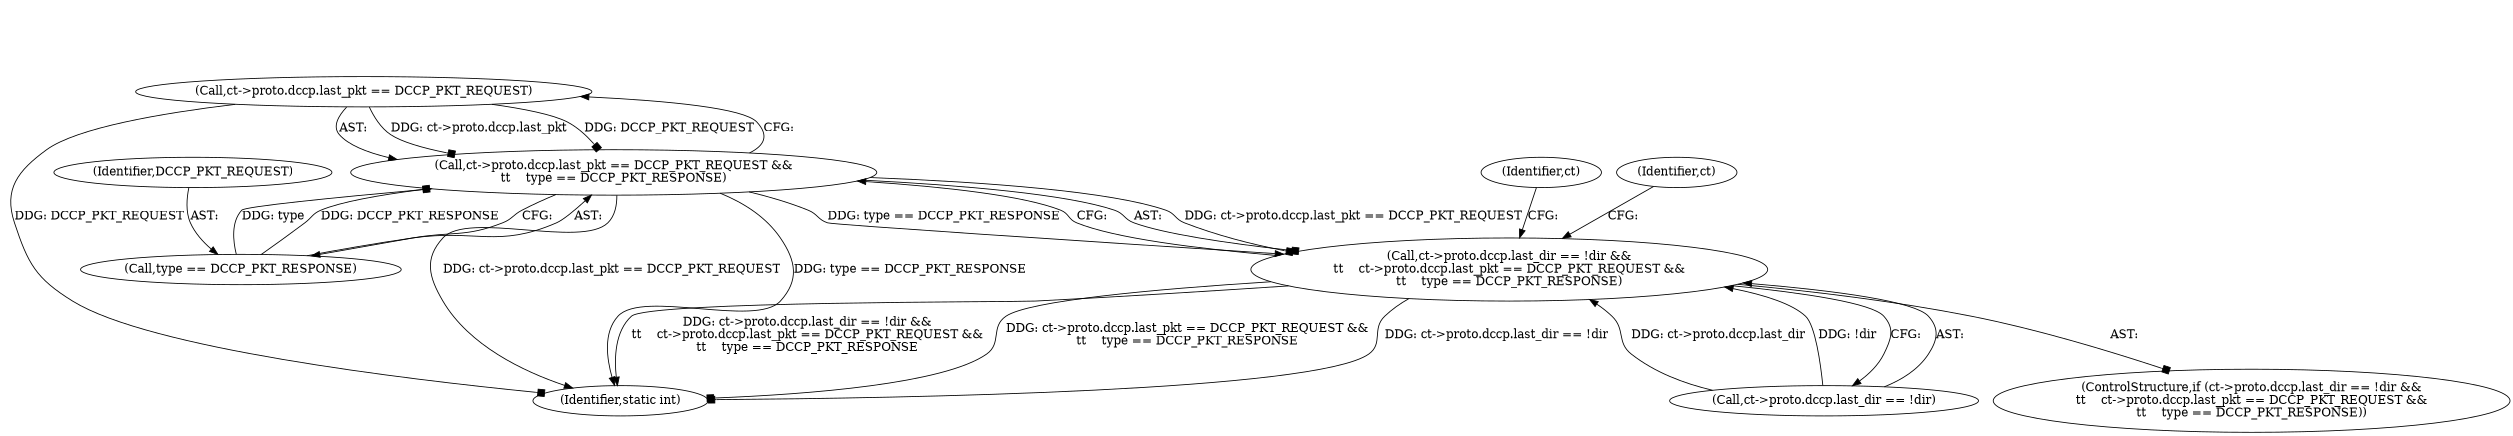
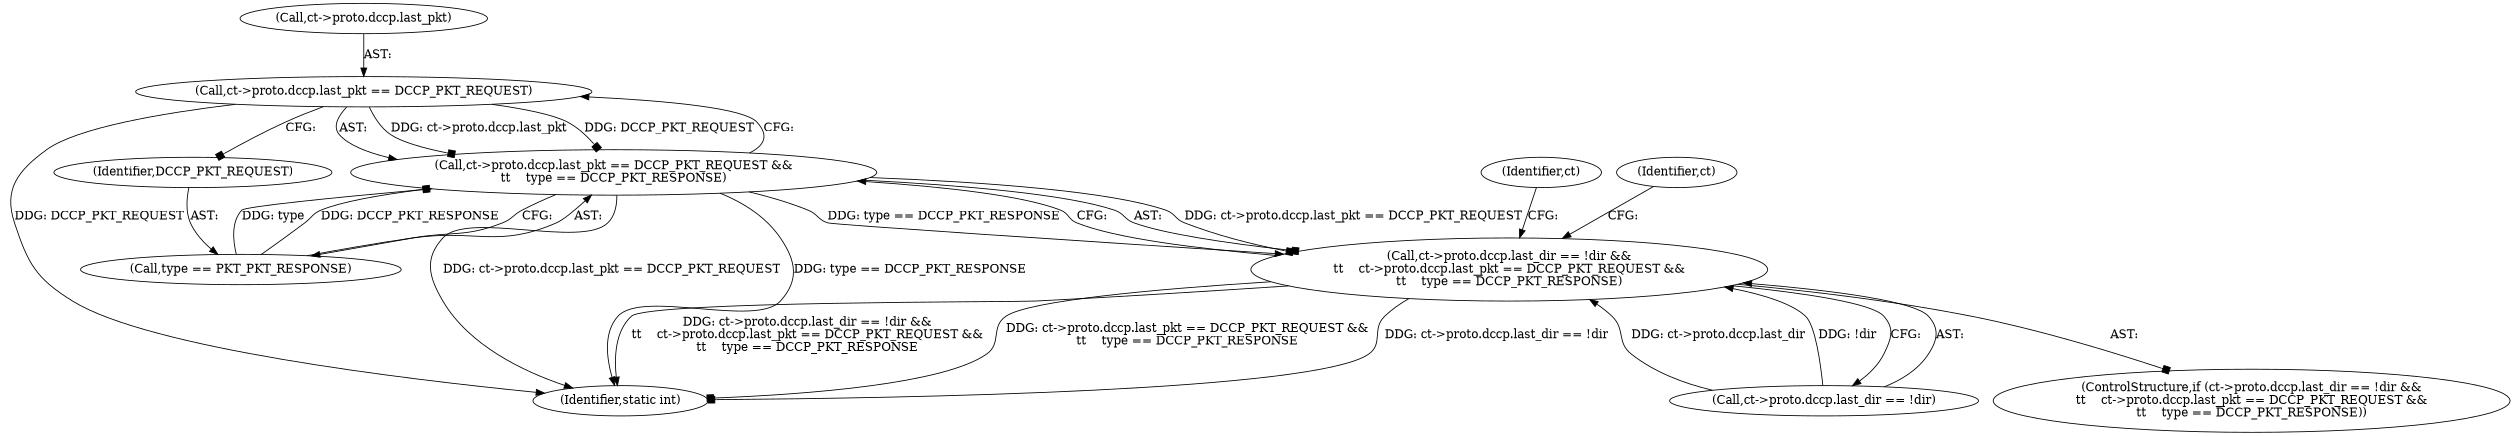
none -> (364, 19)
none -> (273, 128)
(241, 270) -> (241, 270)
(114, 320) -> (114, 320)
